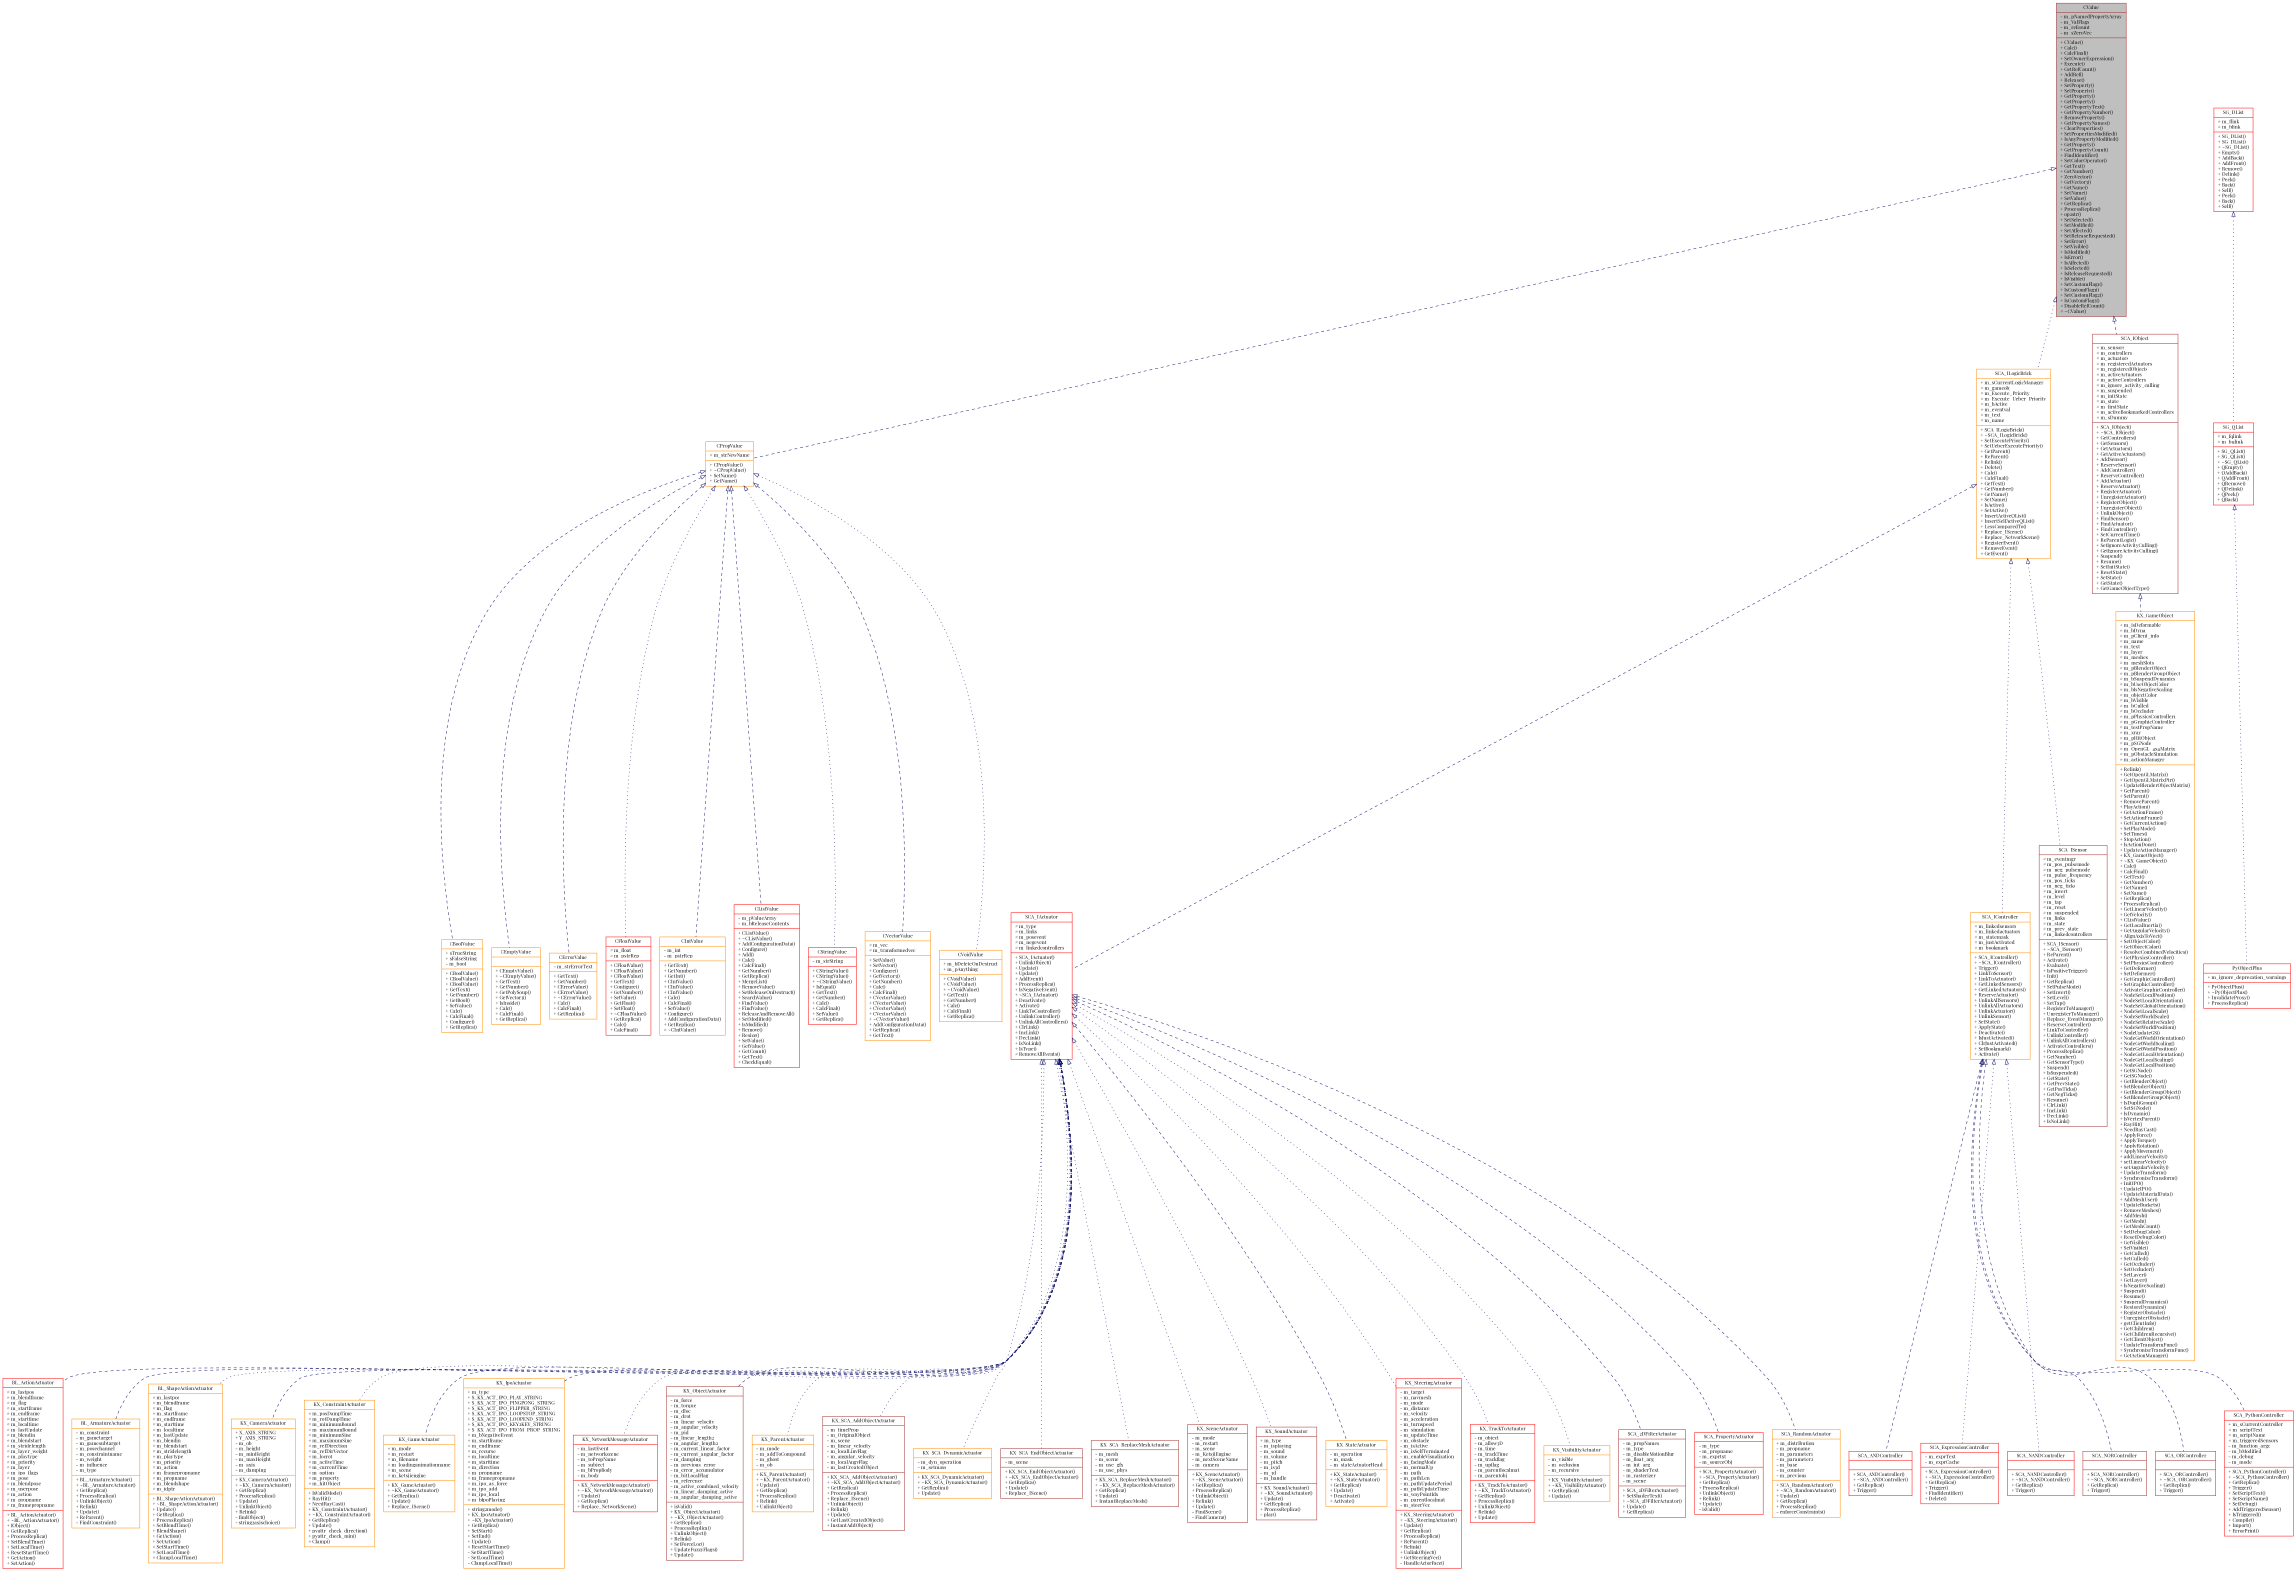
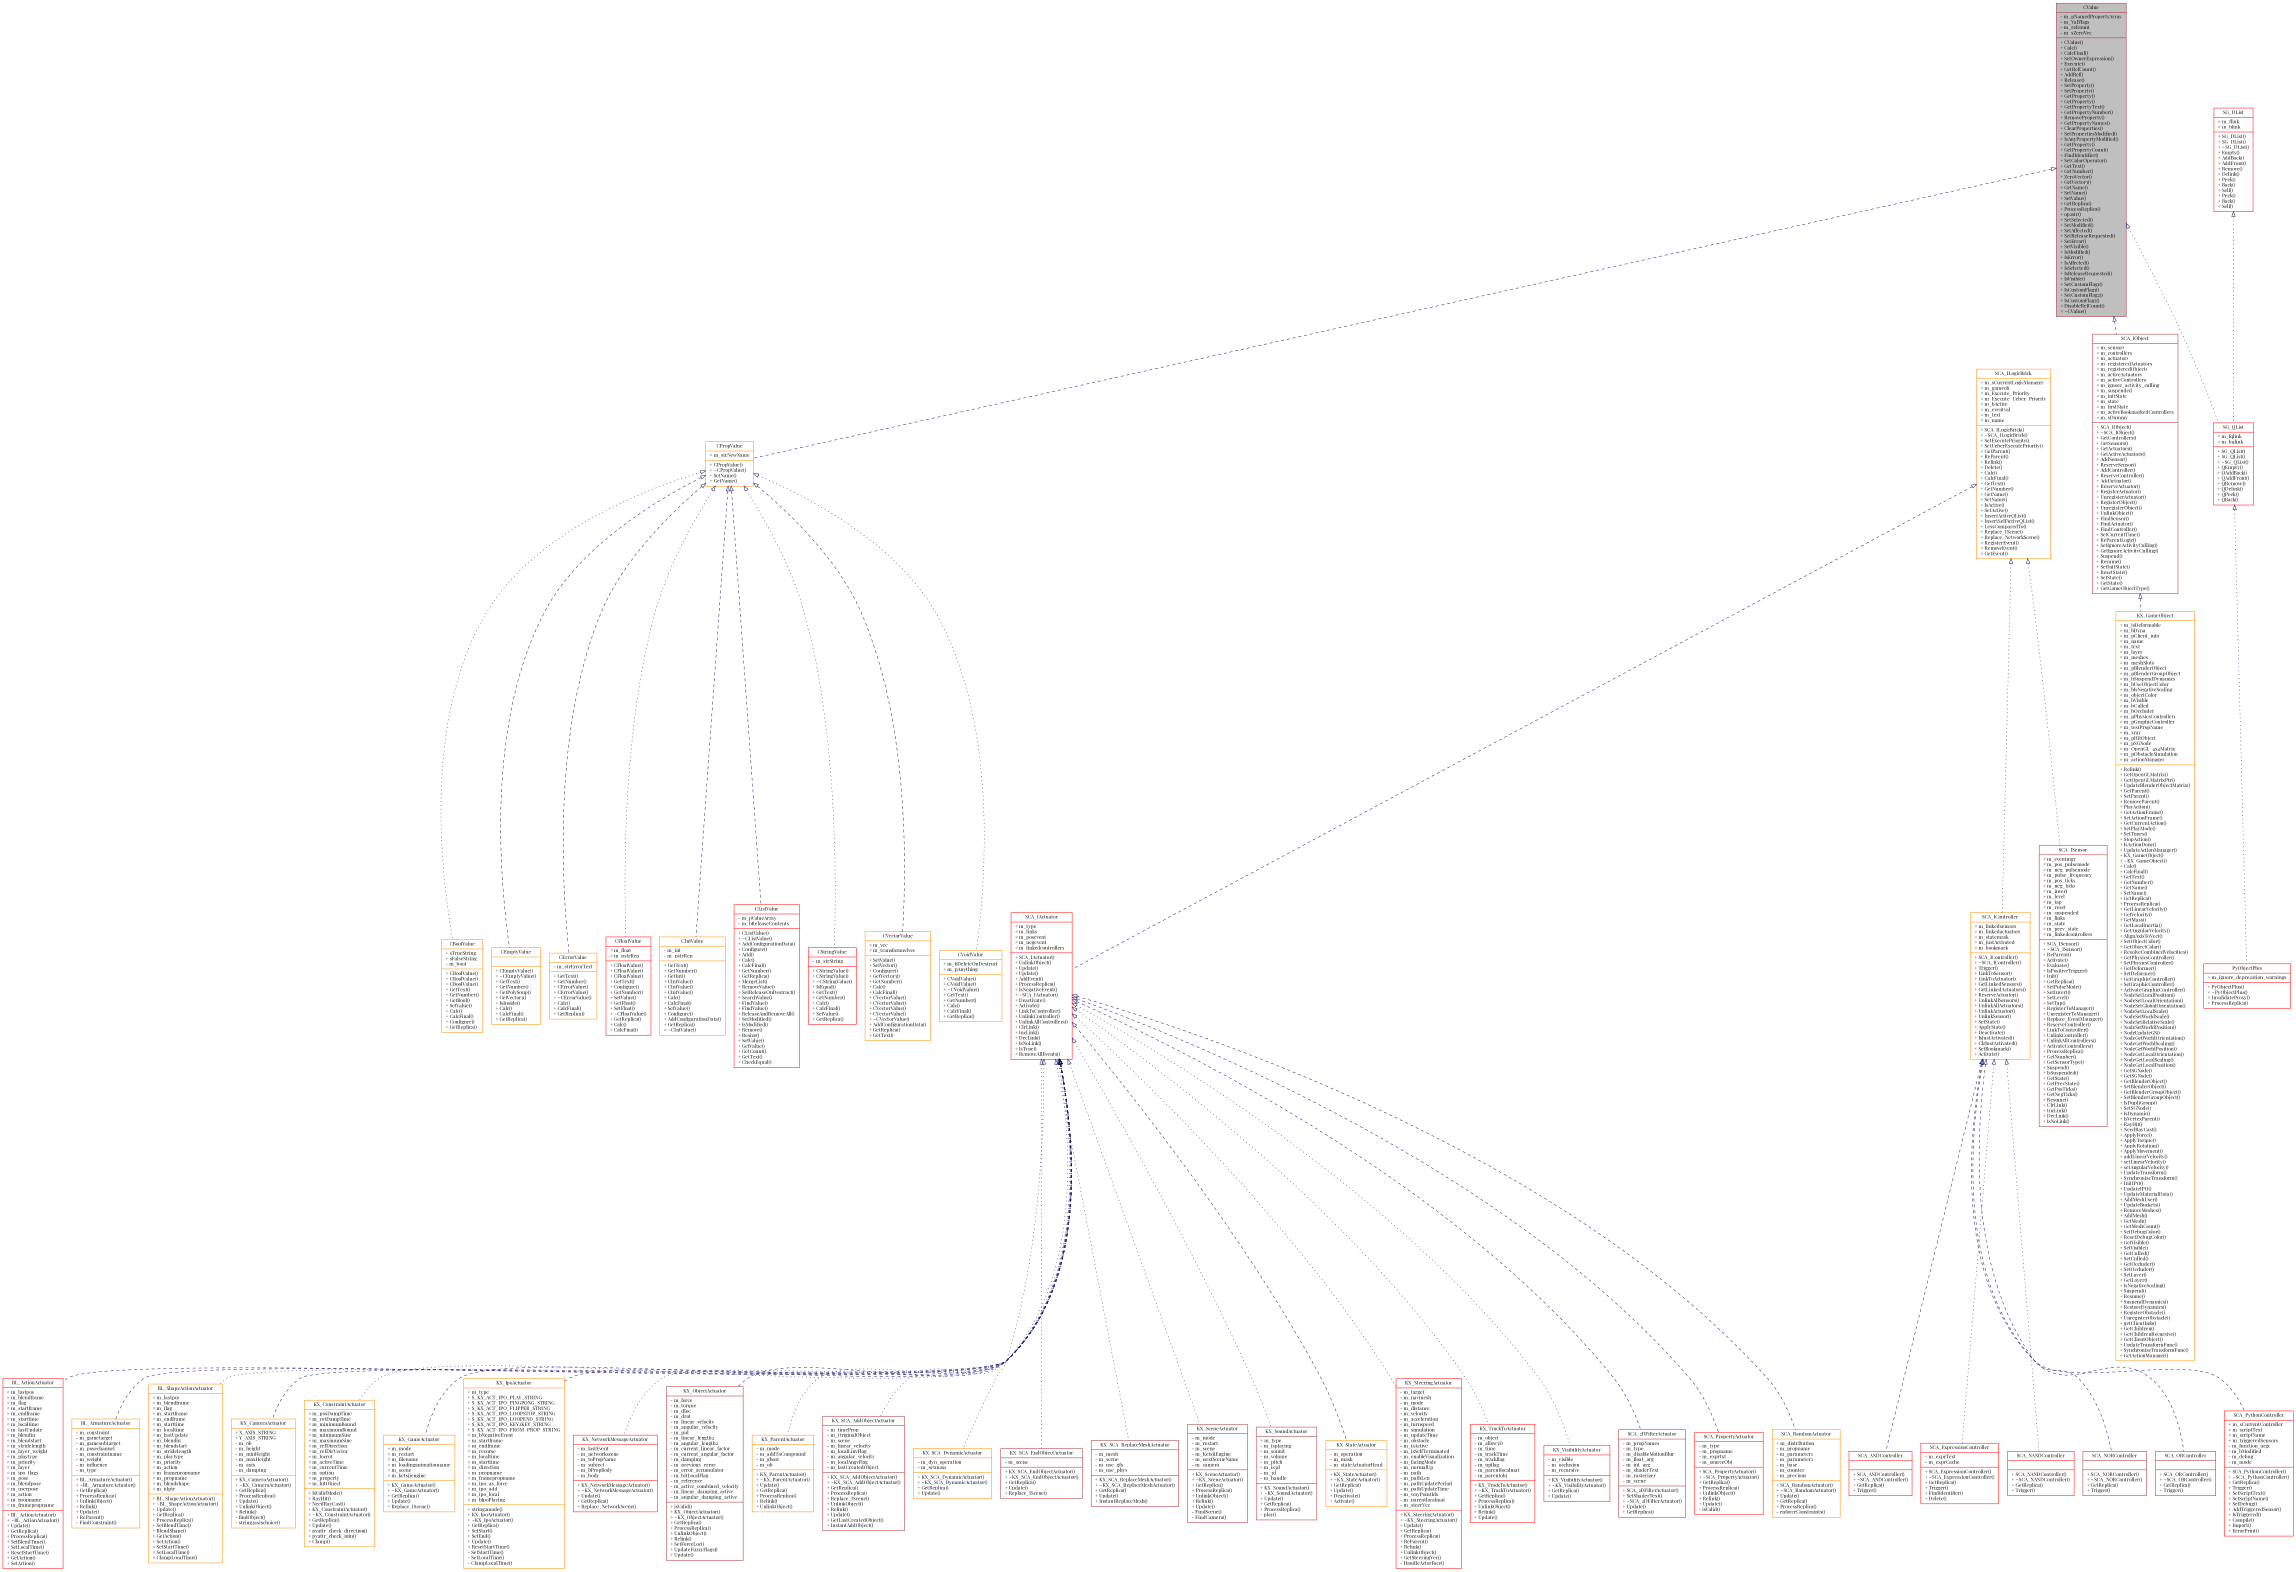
(2046, 335) -> (2177, 324)
(470, 646) -> (470, 646)
(2135, 920) -> (2133, 920)
(1577, 1474) -> (1577, 1474)
(19, 1526) -> (19, 1526)
